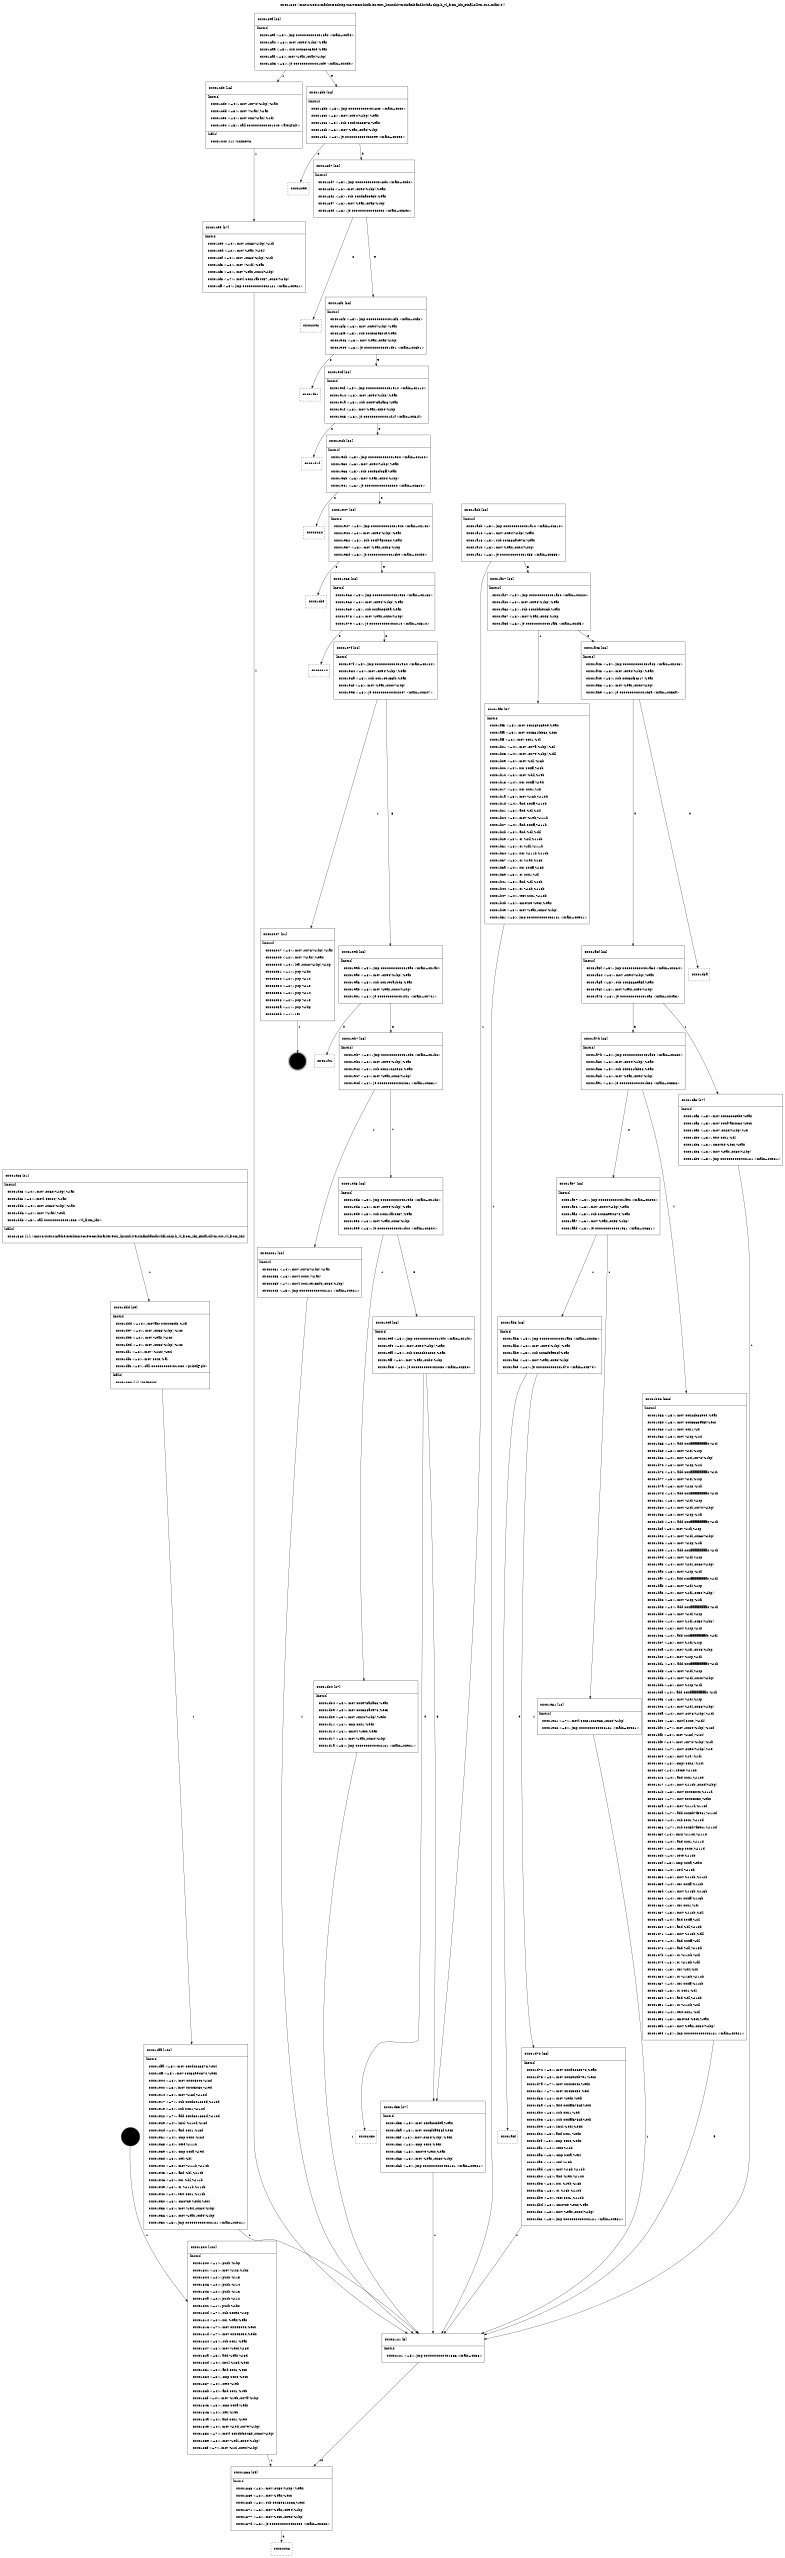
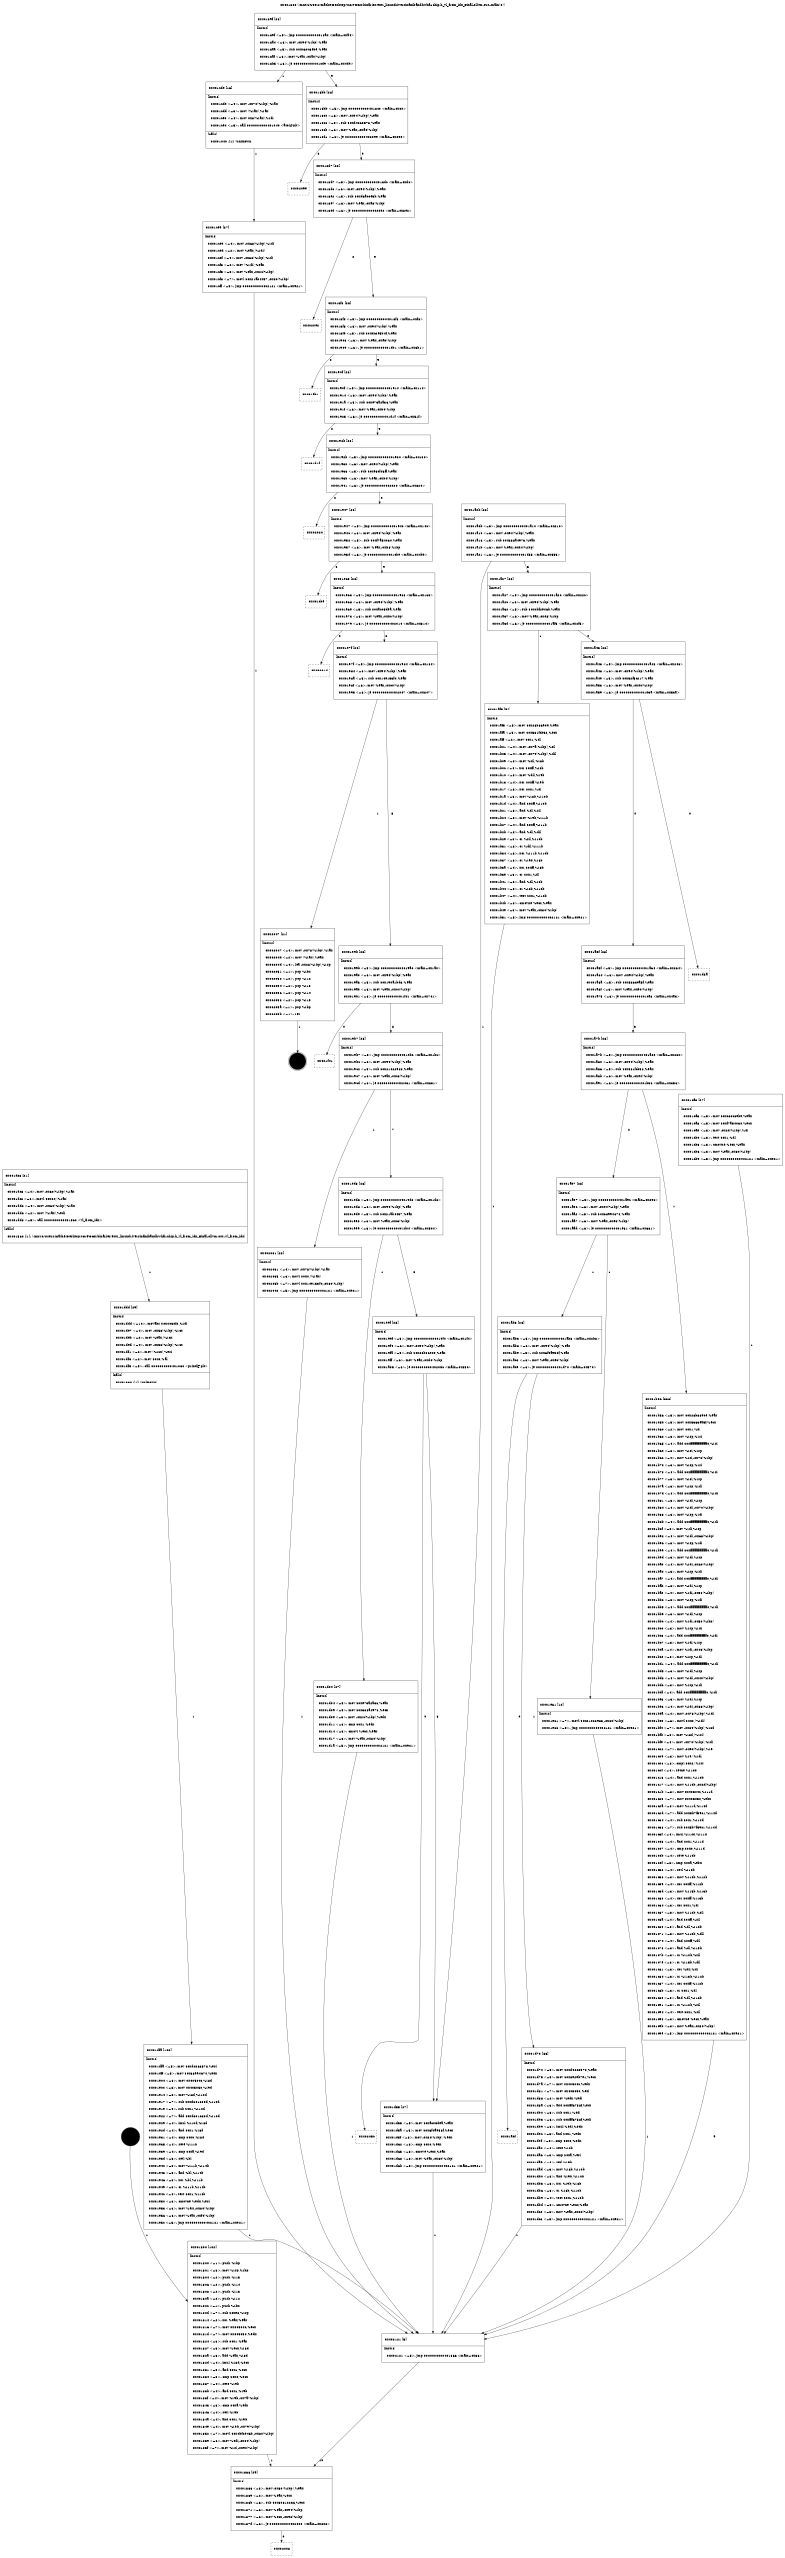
(695, 1045) -> none
